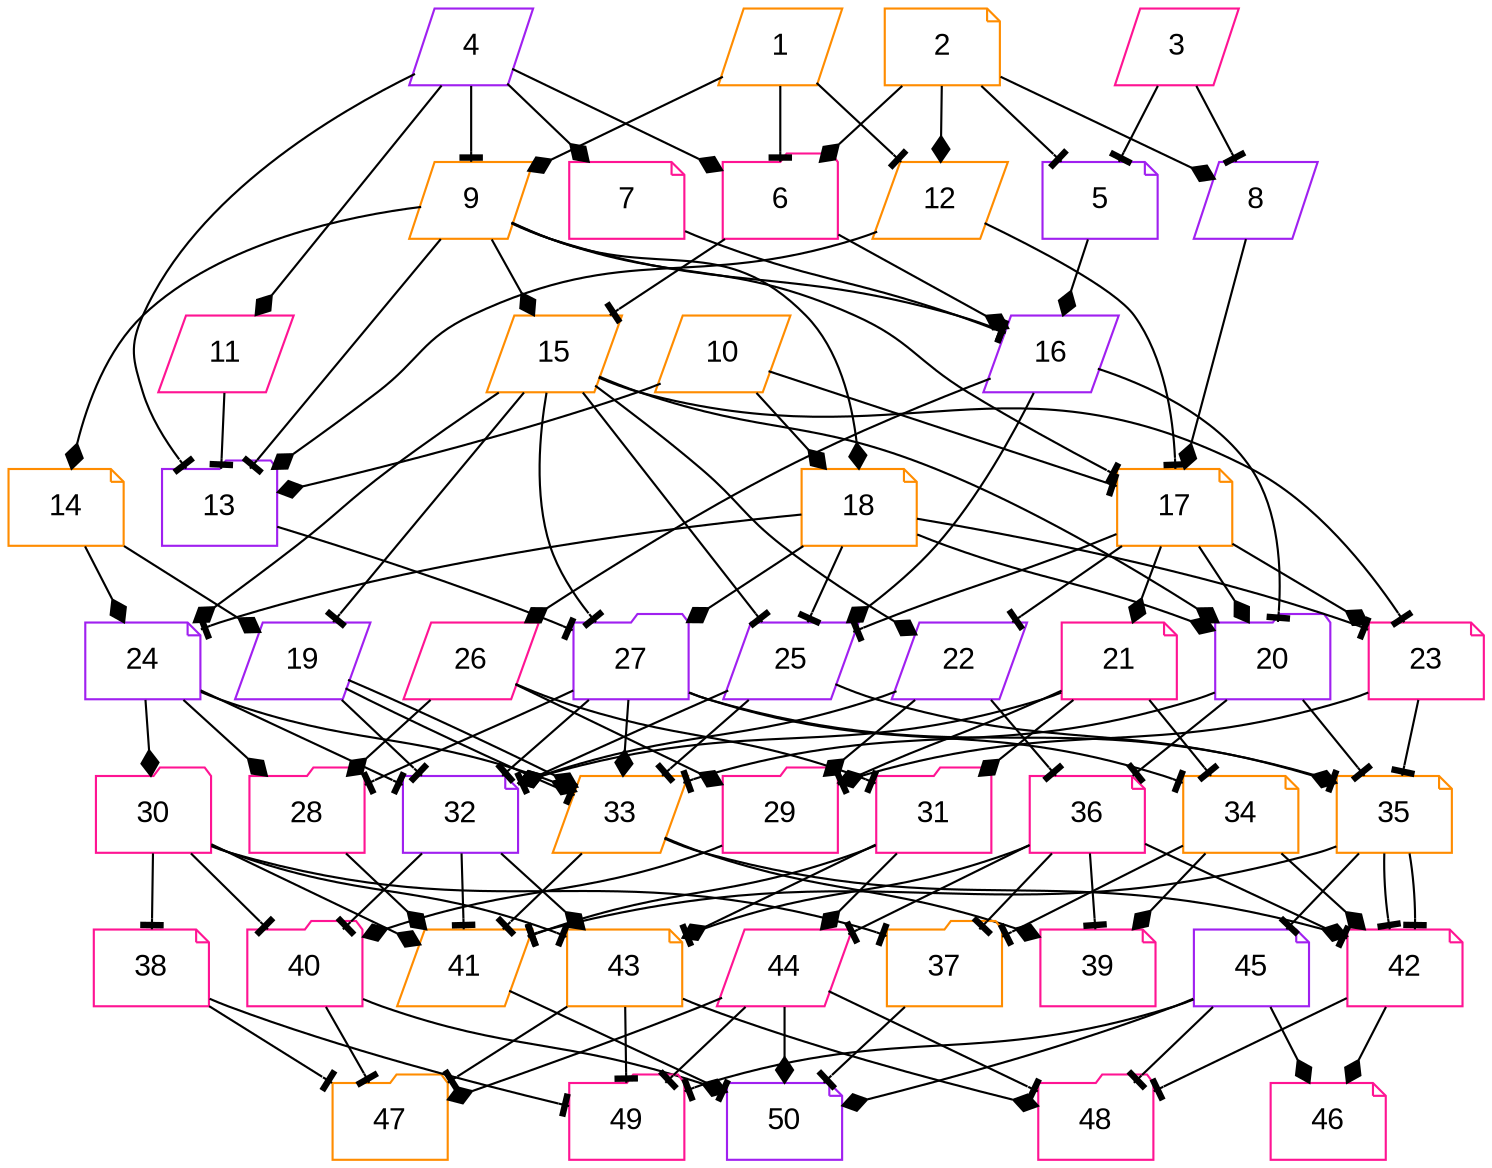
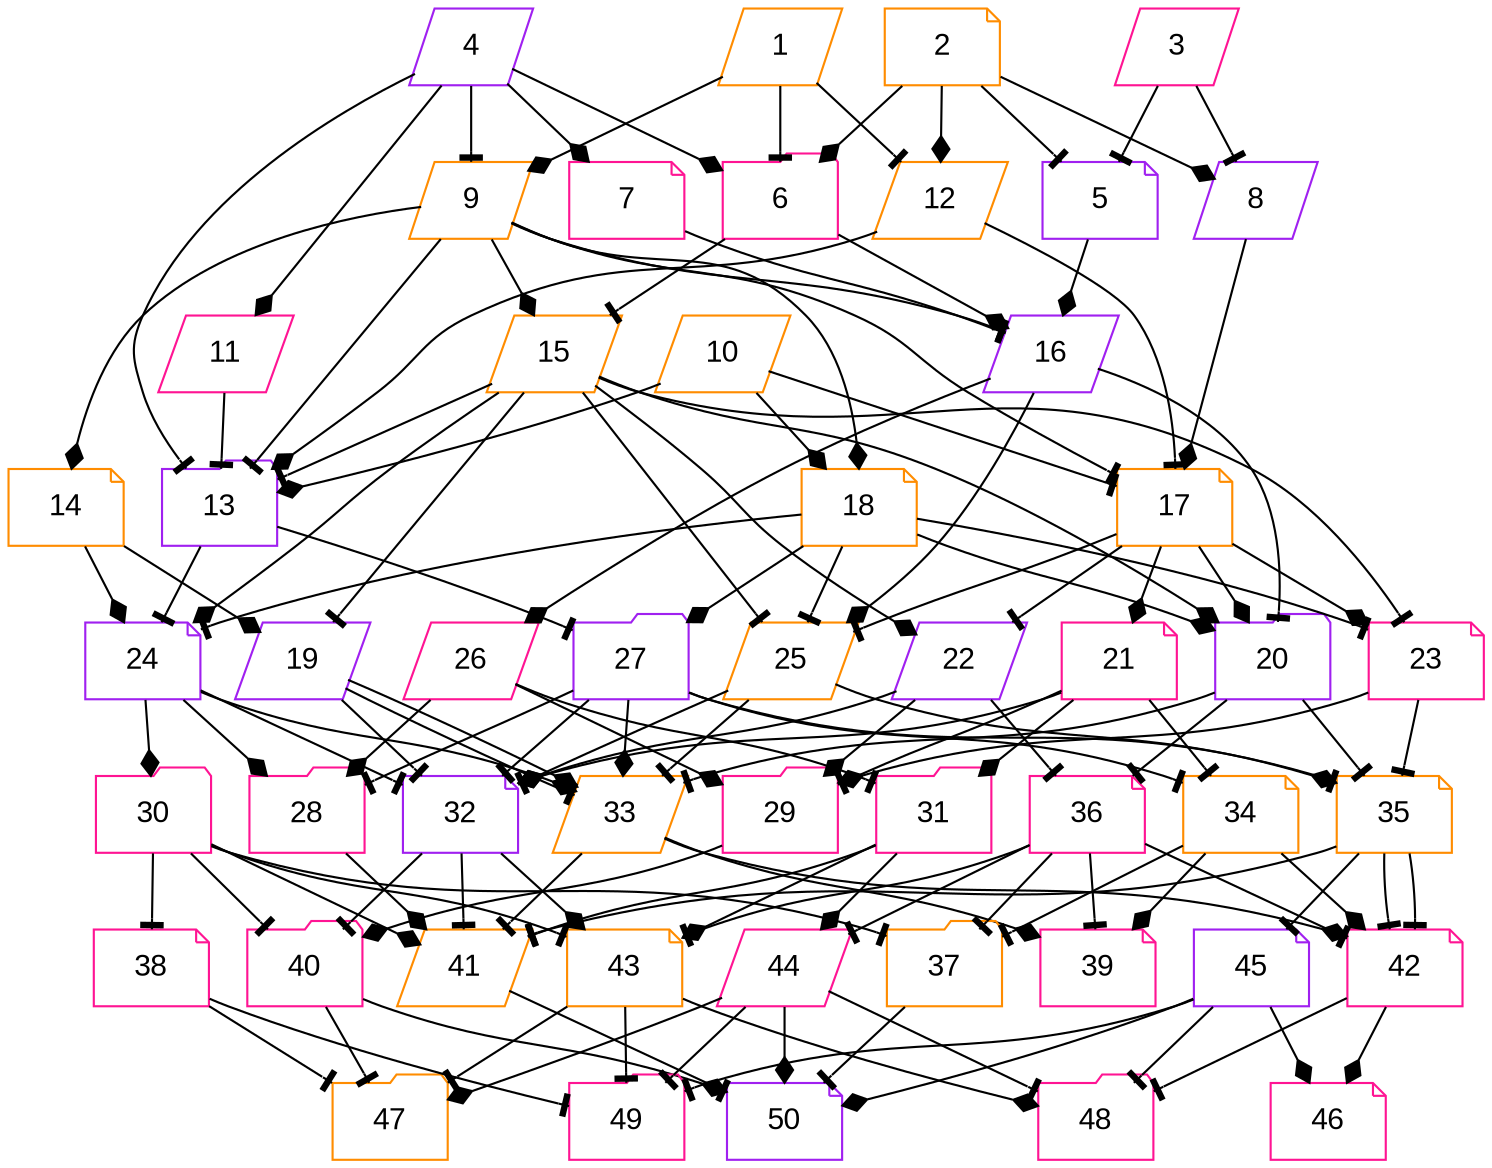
(542, 508) -> (390, 429)
none -> (189, 570)
(791, 661) -> (791, 661)
